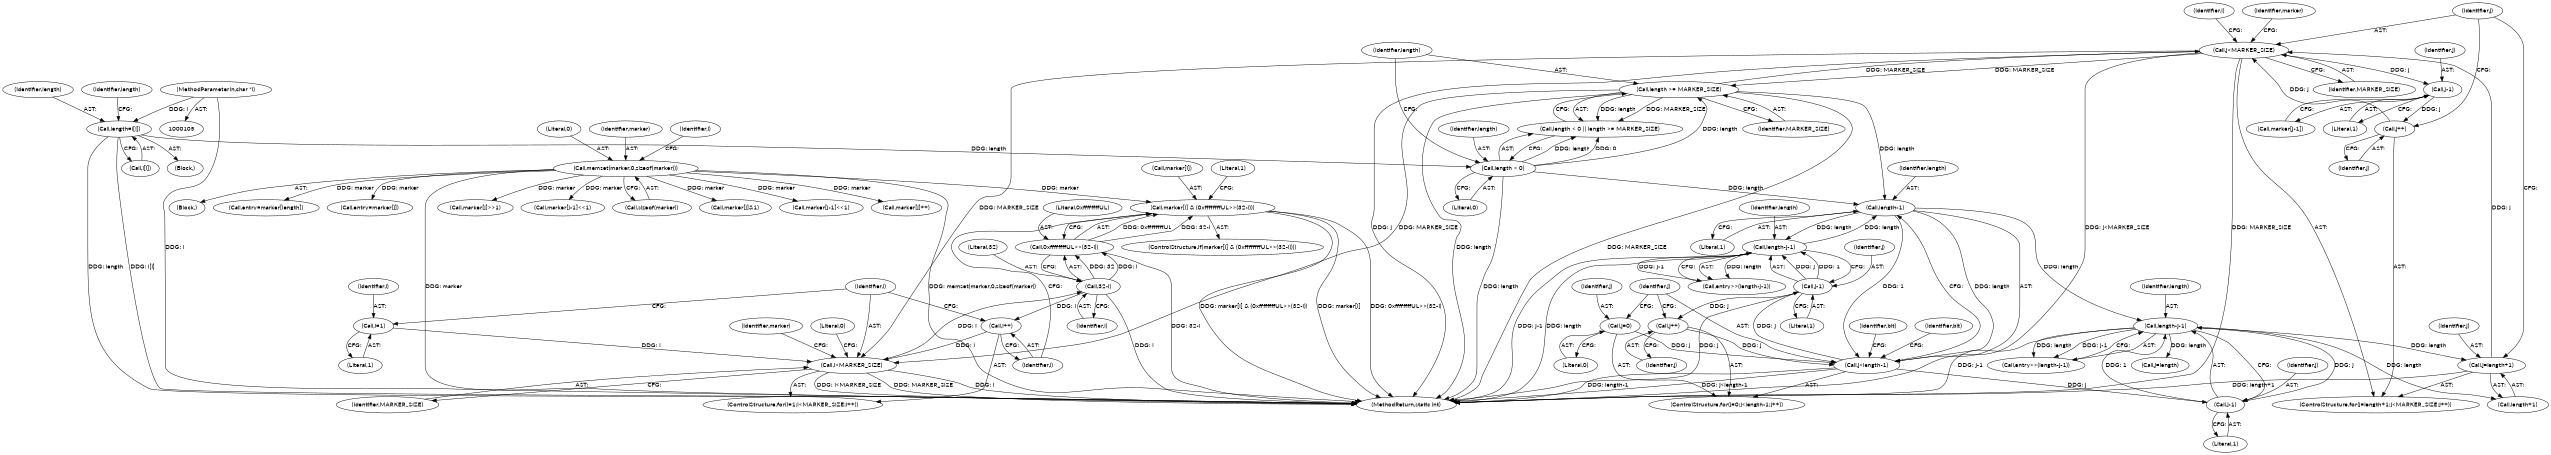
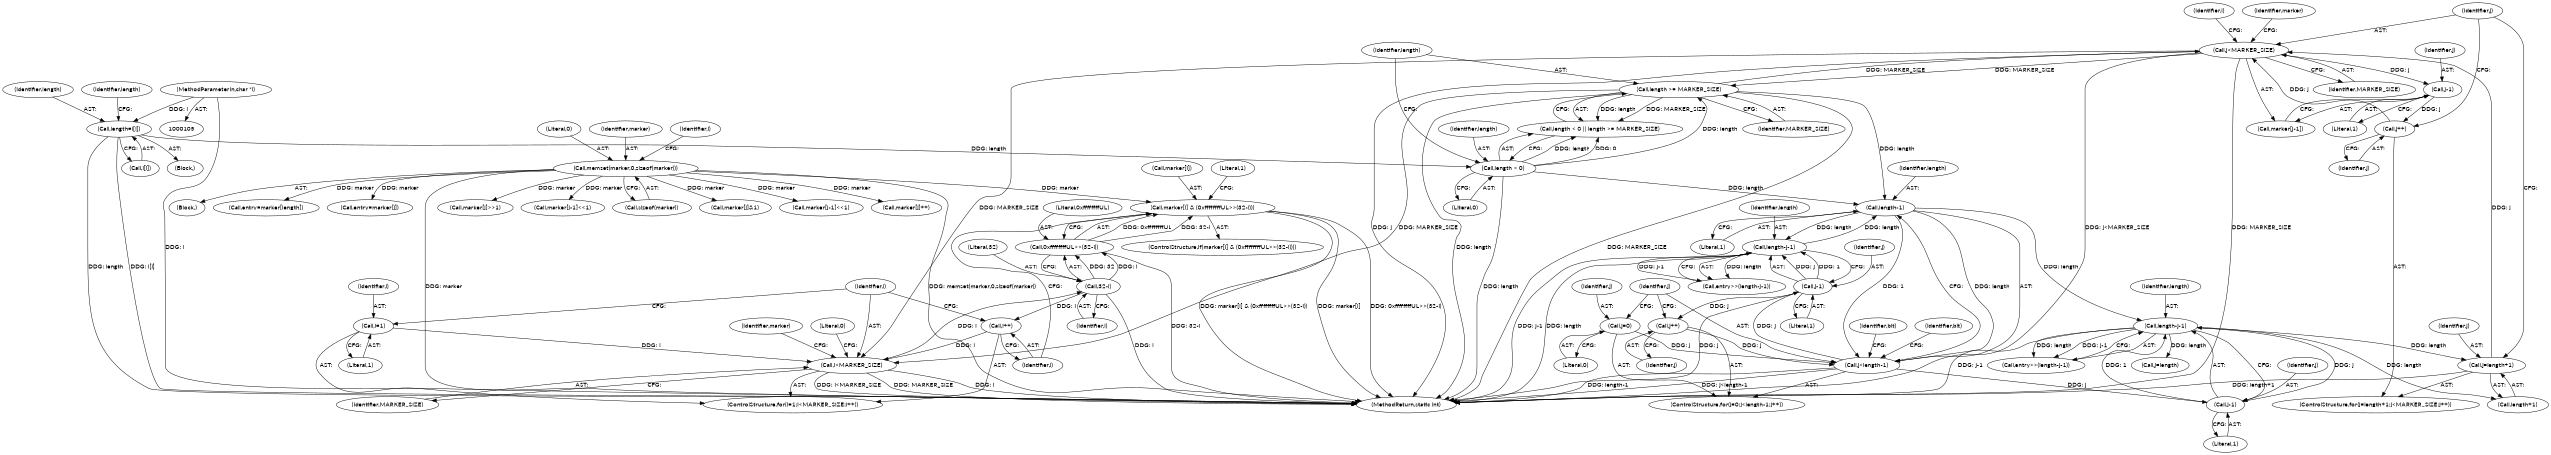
(2308, 219) -> (2257, 89)
none -> (576, 399)
